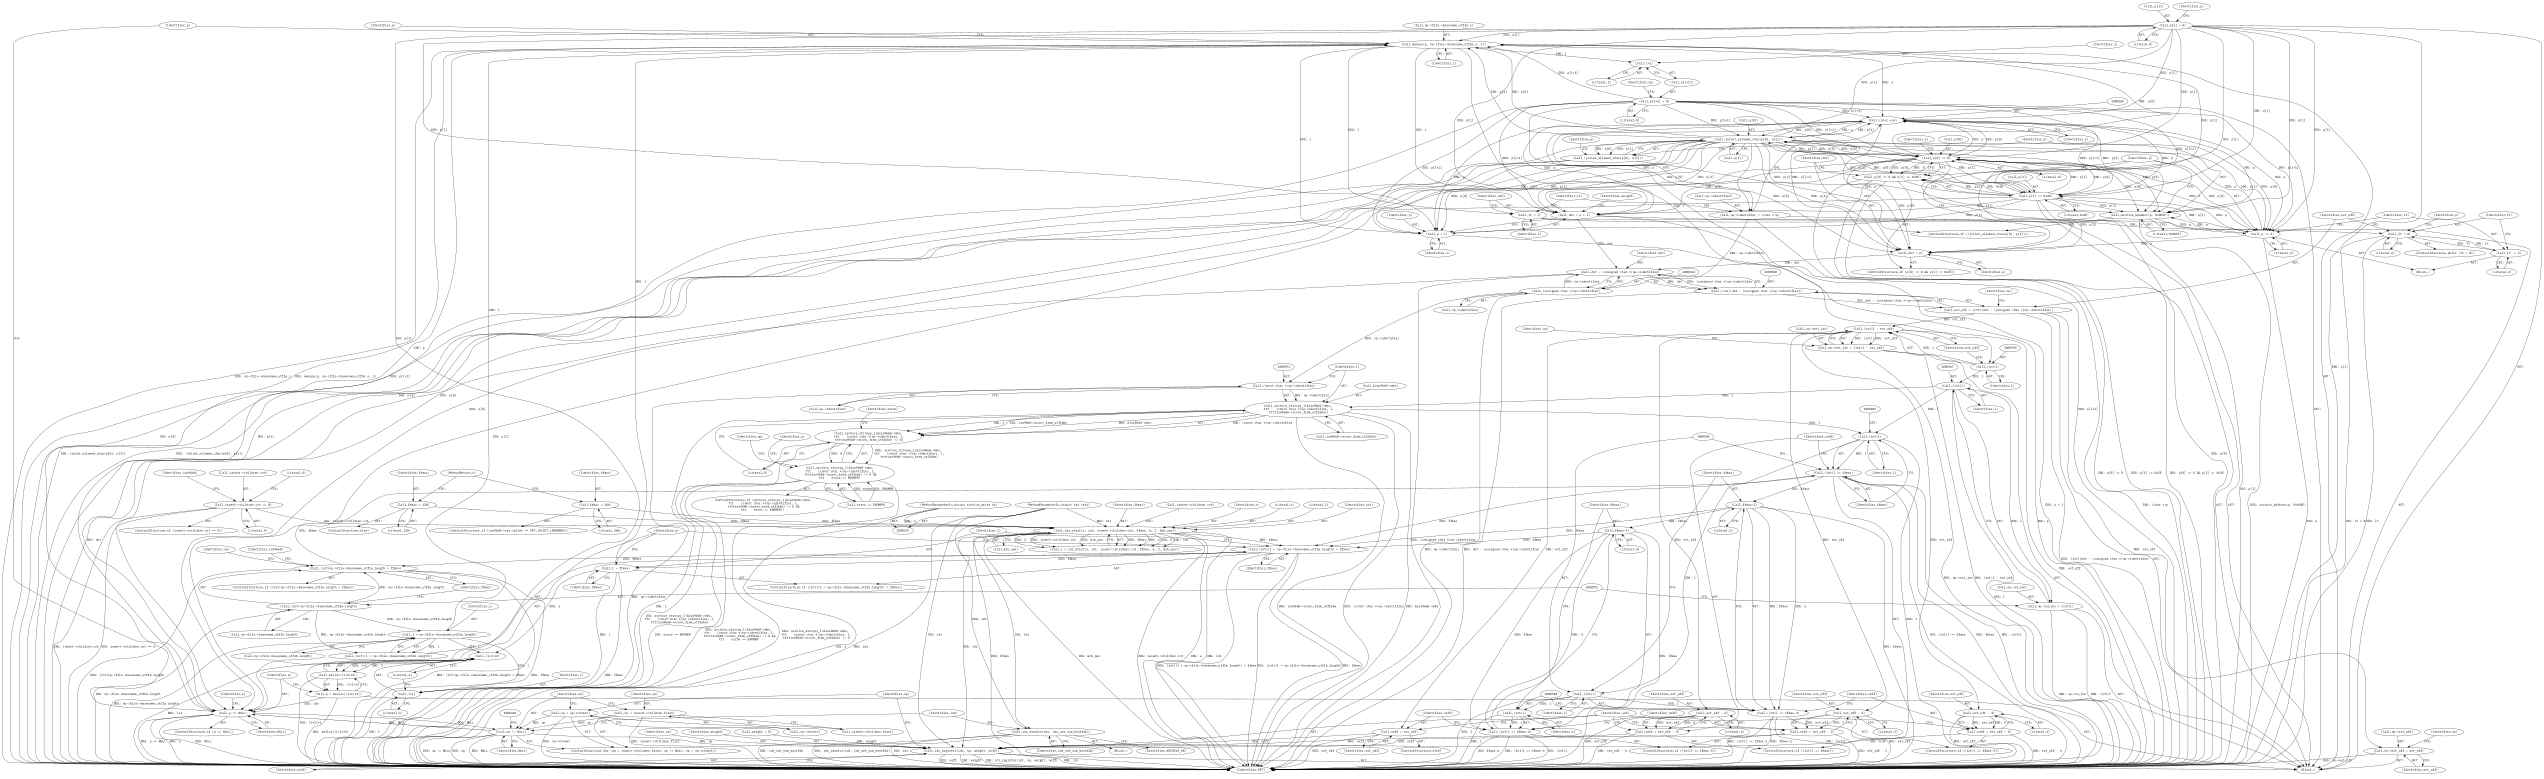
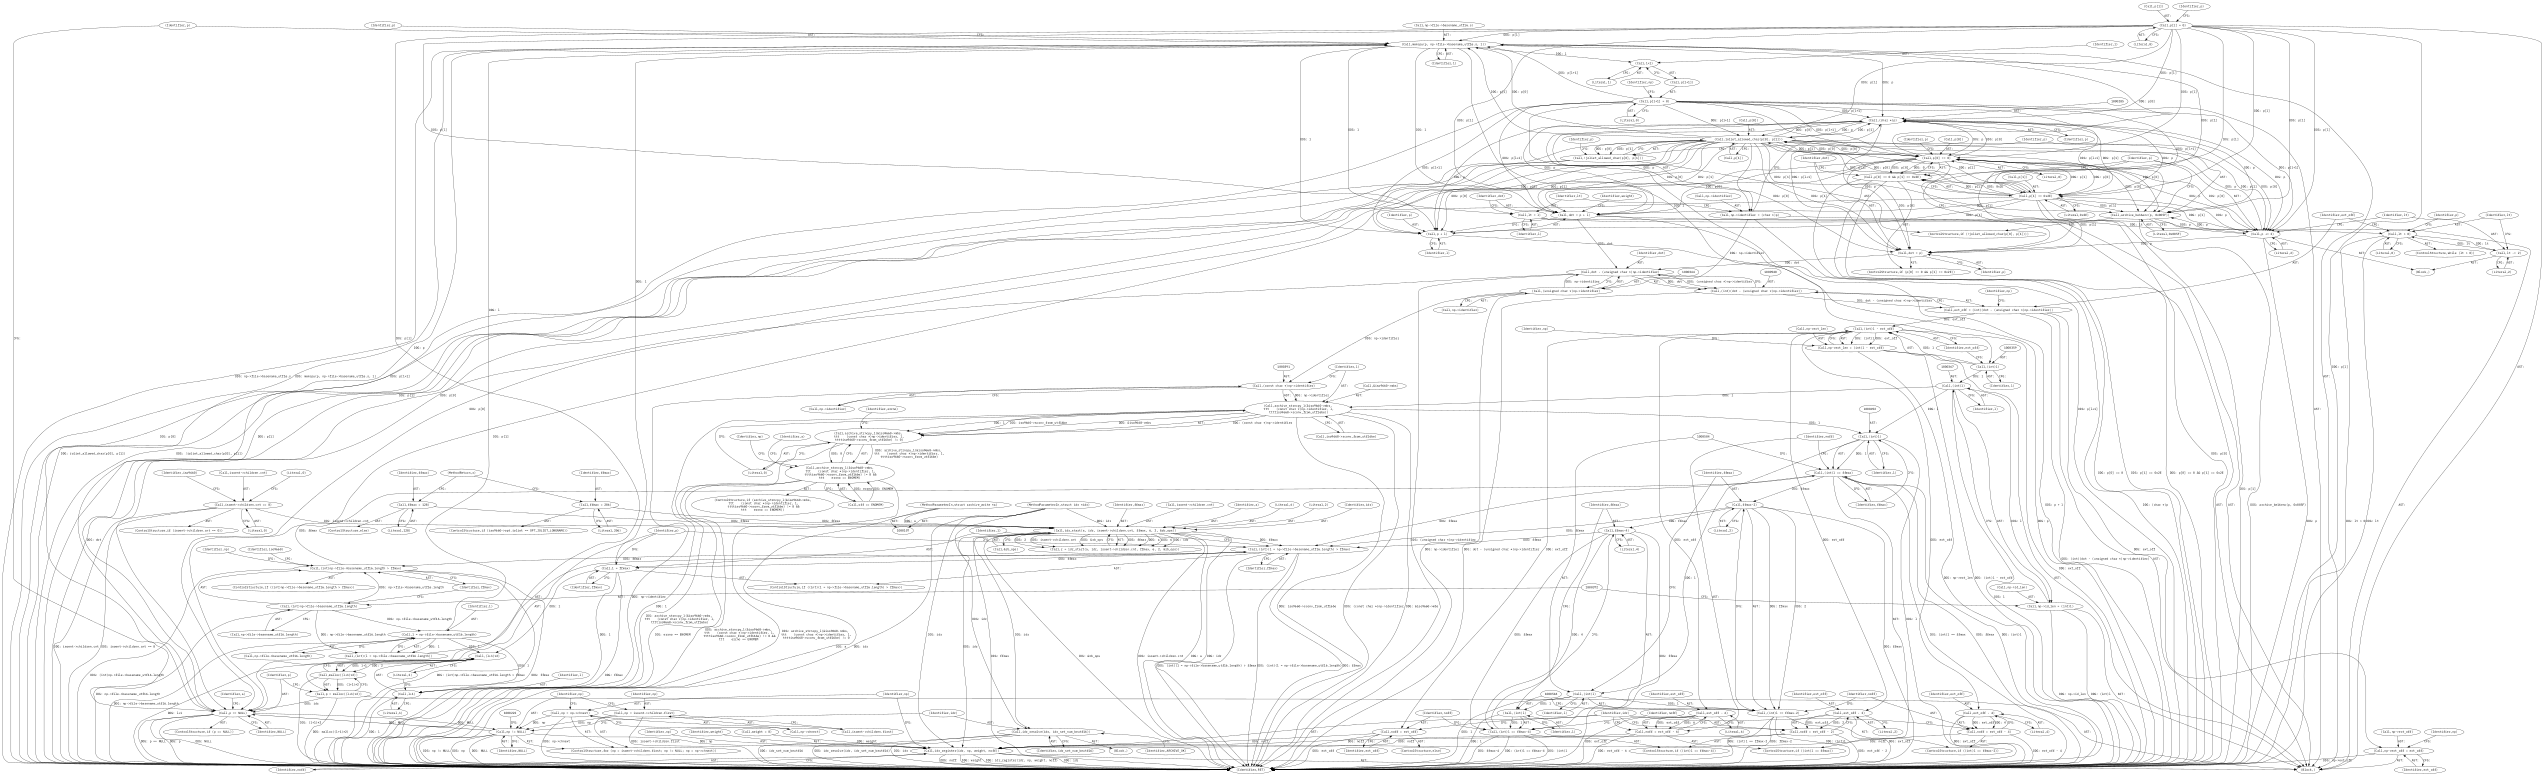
(866, 505) -> (866, 505)
(1110, 741) -> (1136, 736)
